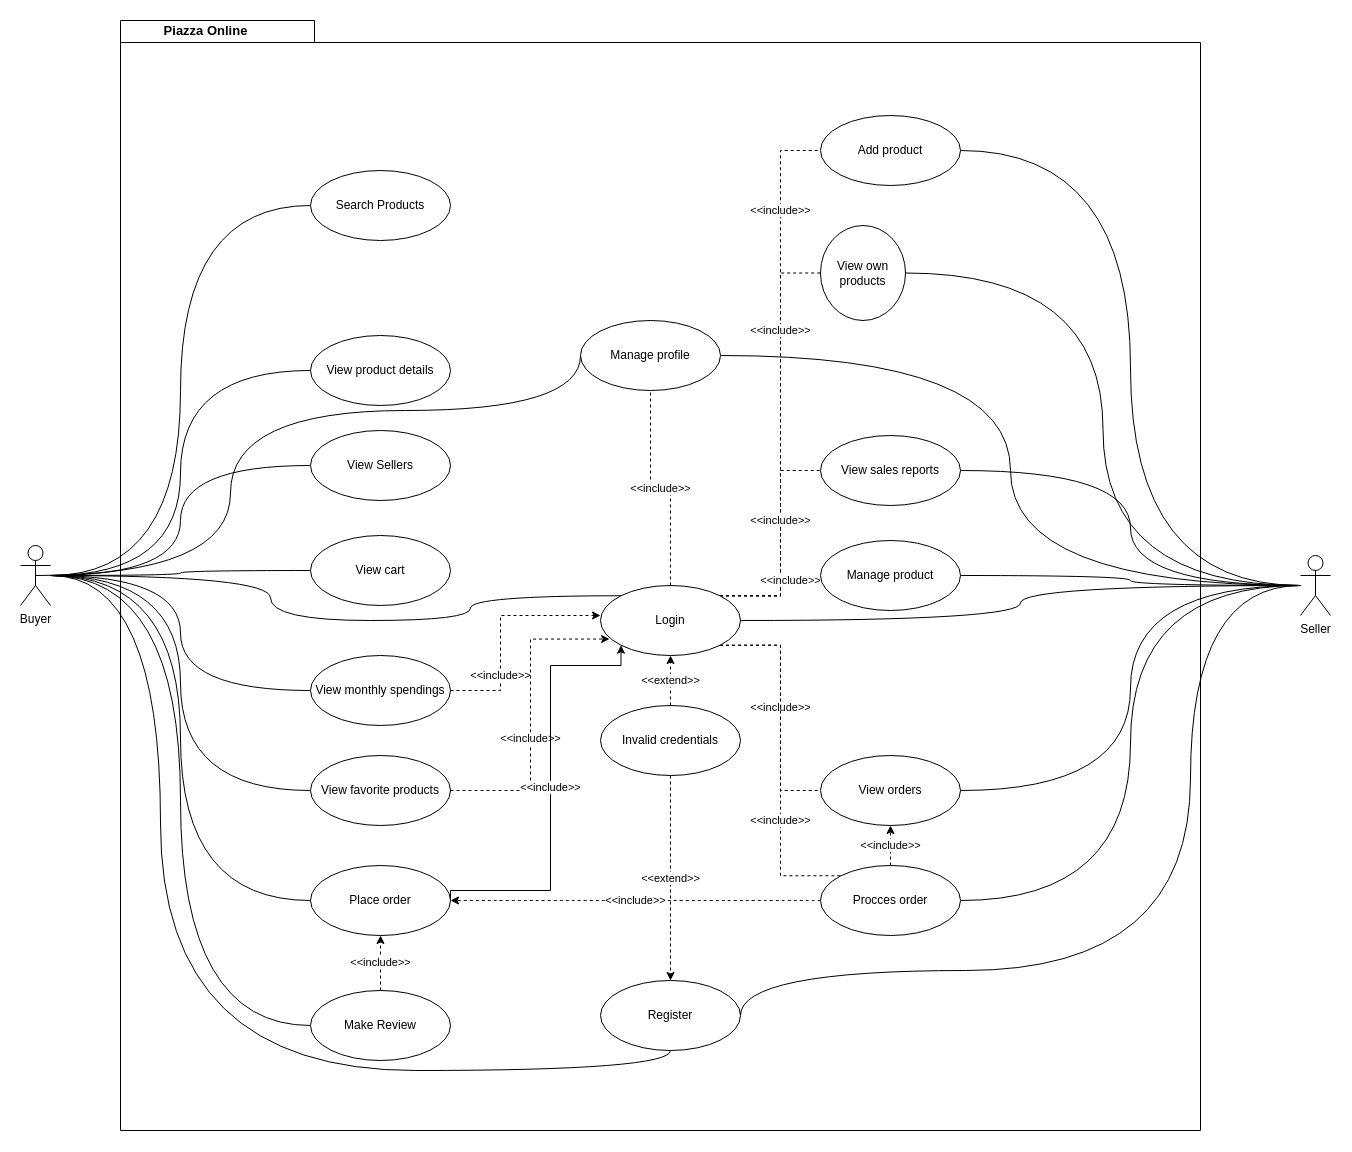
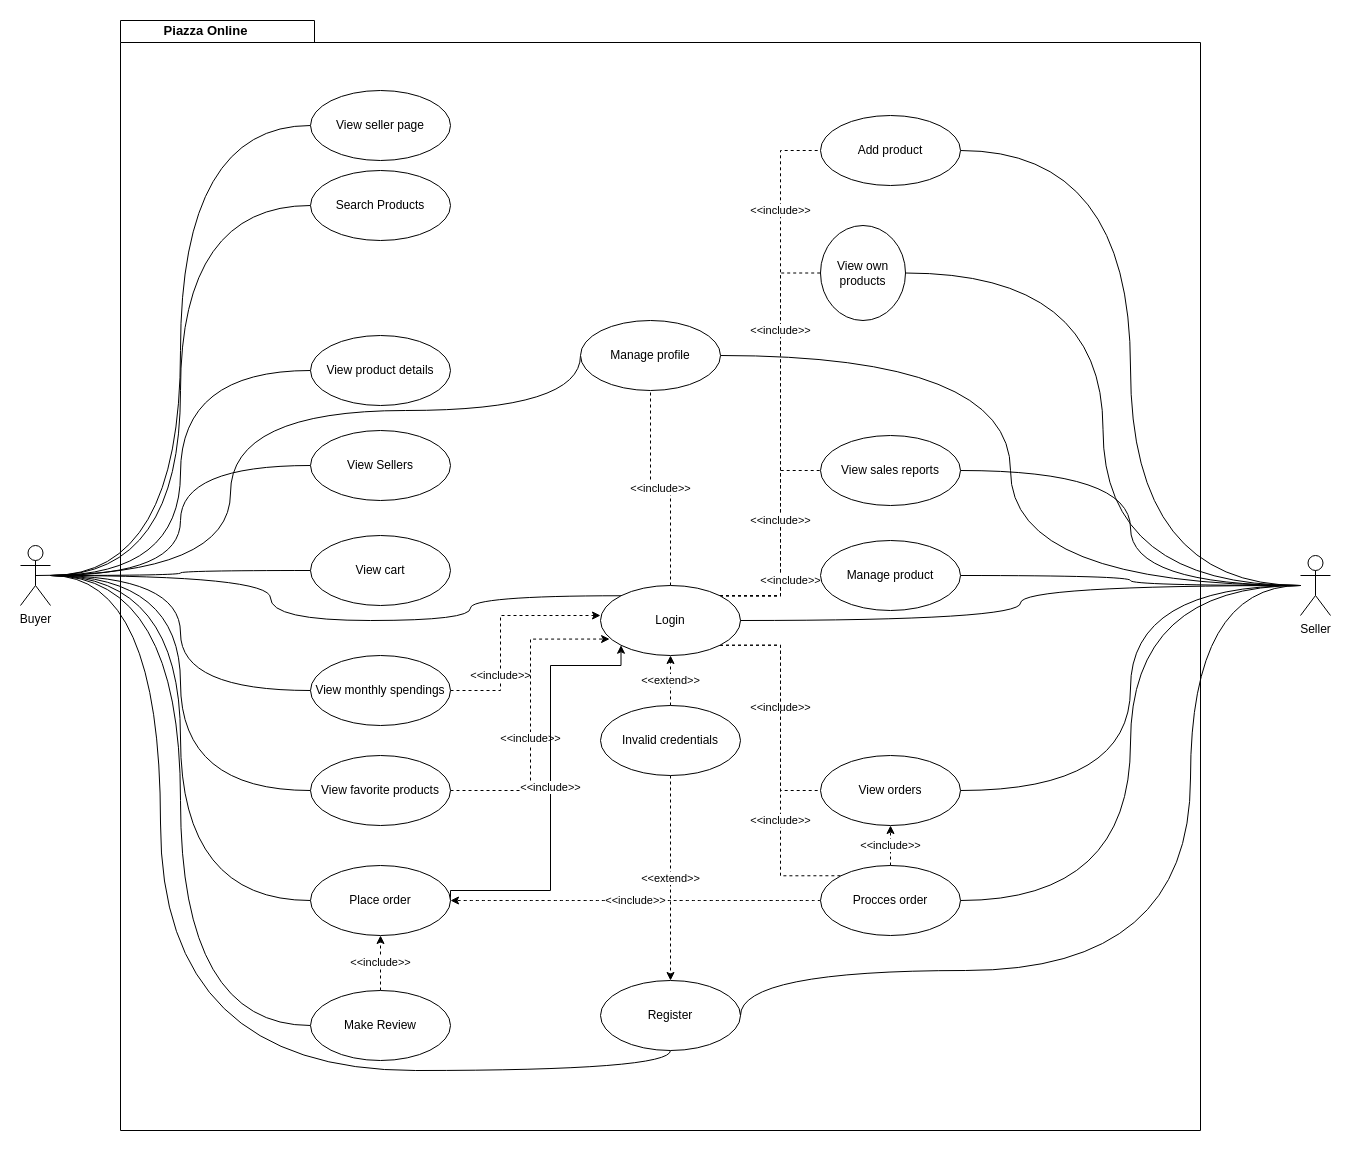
none -> (381, 126)
none -> (201, 207)
